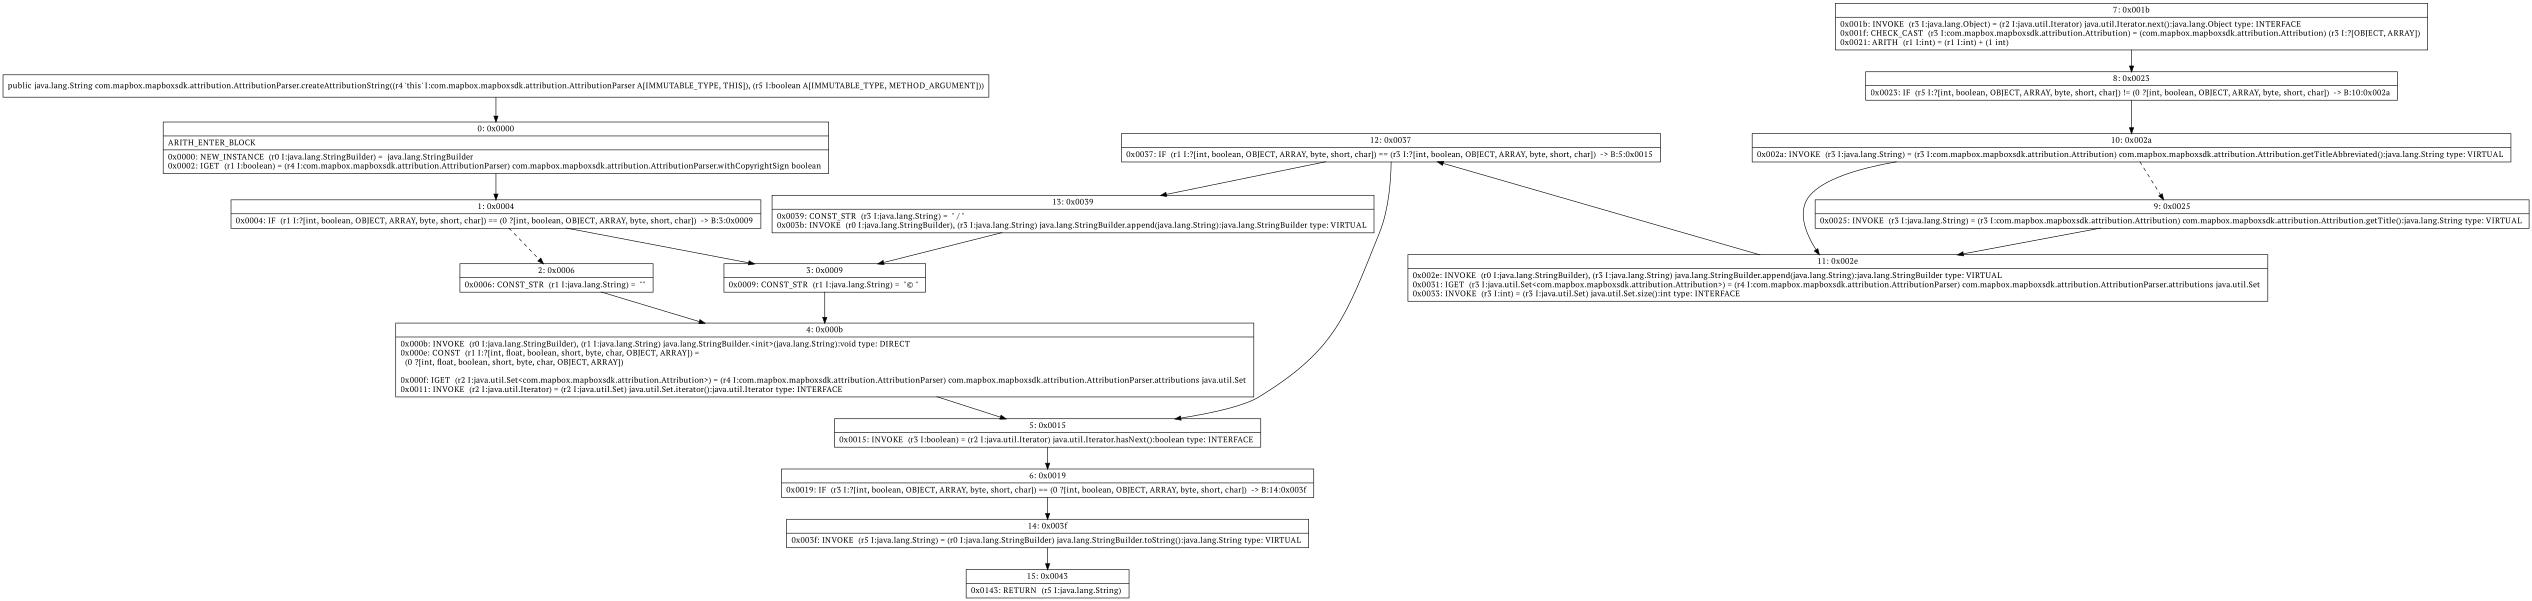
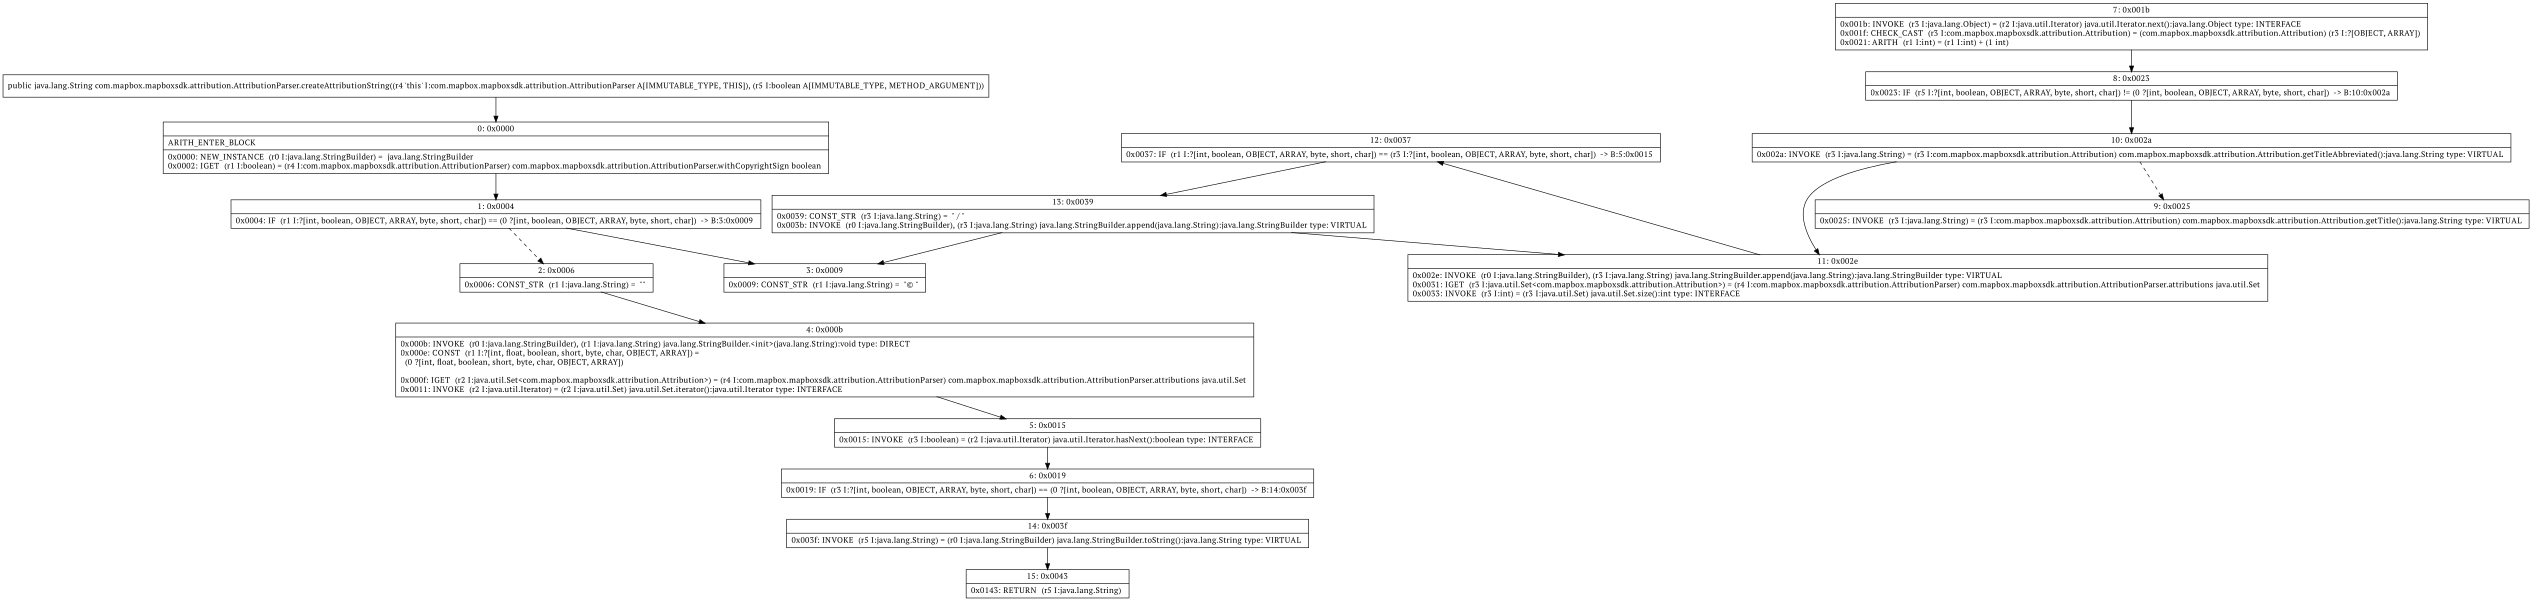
(2032, 241) -> (1425, 243)
(825, 305) -> none
(1333, 331) -> none
